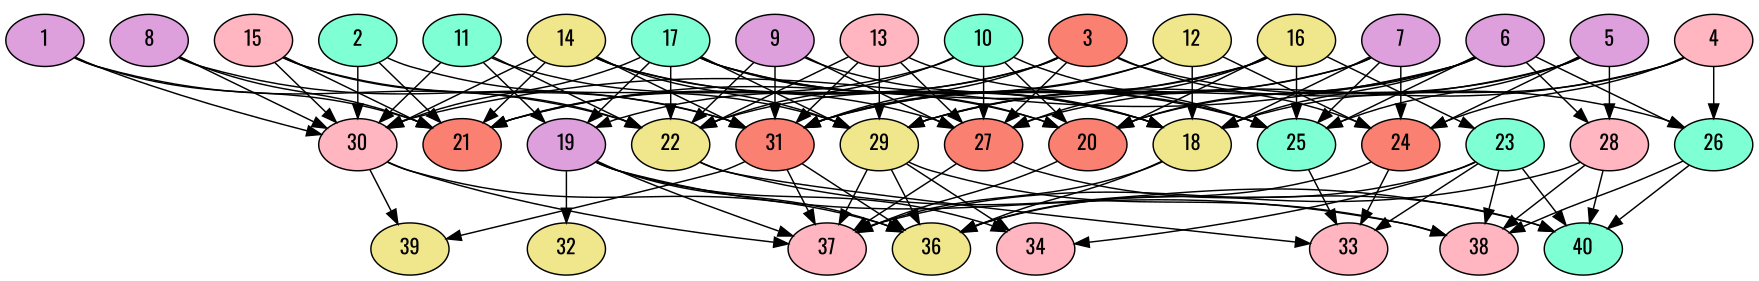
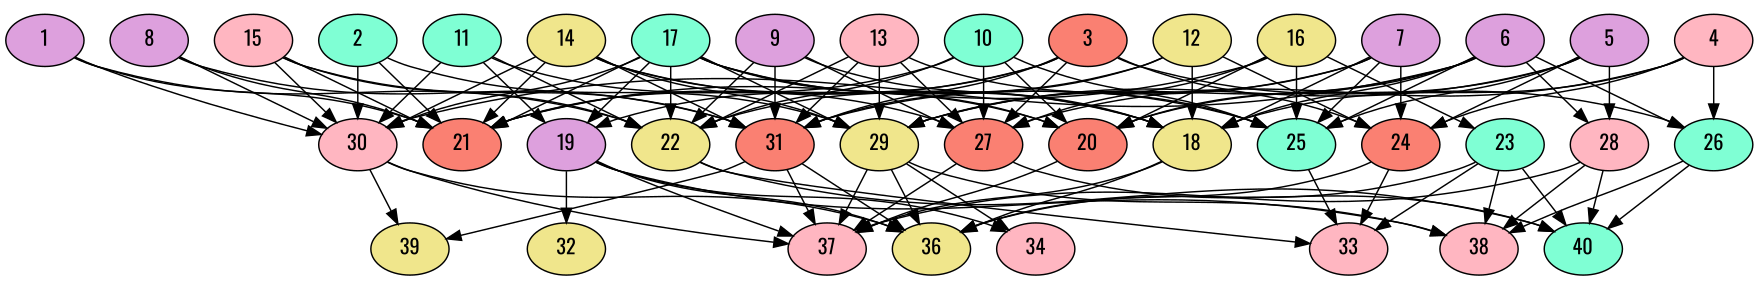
none -> (573, 89)
(1043, 92) -> none
(1275, 214) -> none
